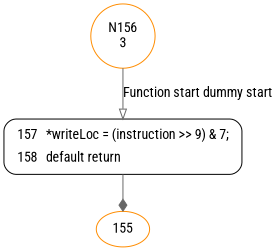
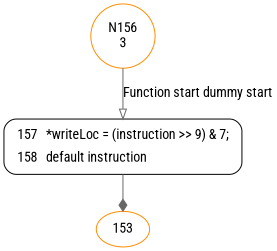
(83, 158) -> (97, 158)
(123, 229) -> (123, 229)
